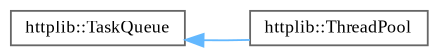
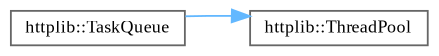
(227, 40) -> (208, 16)
